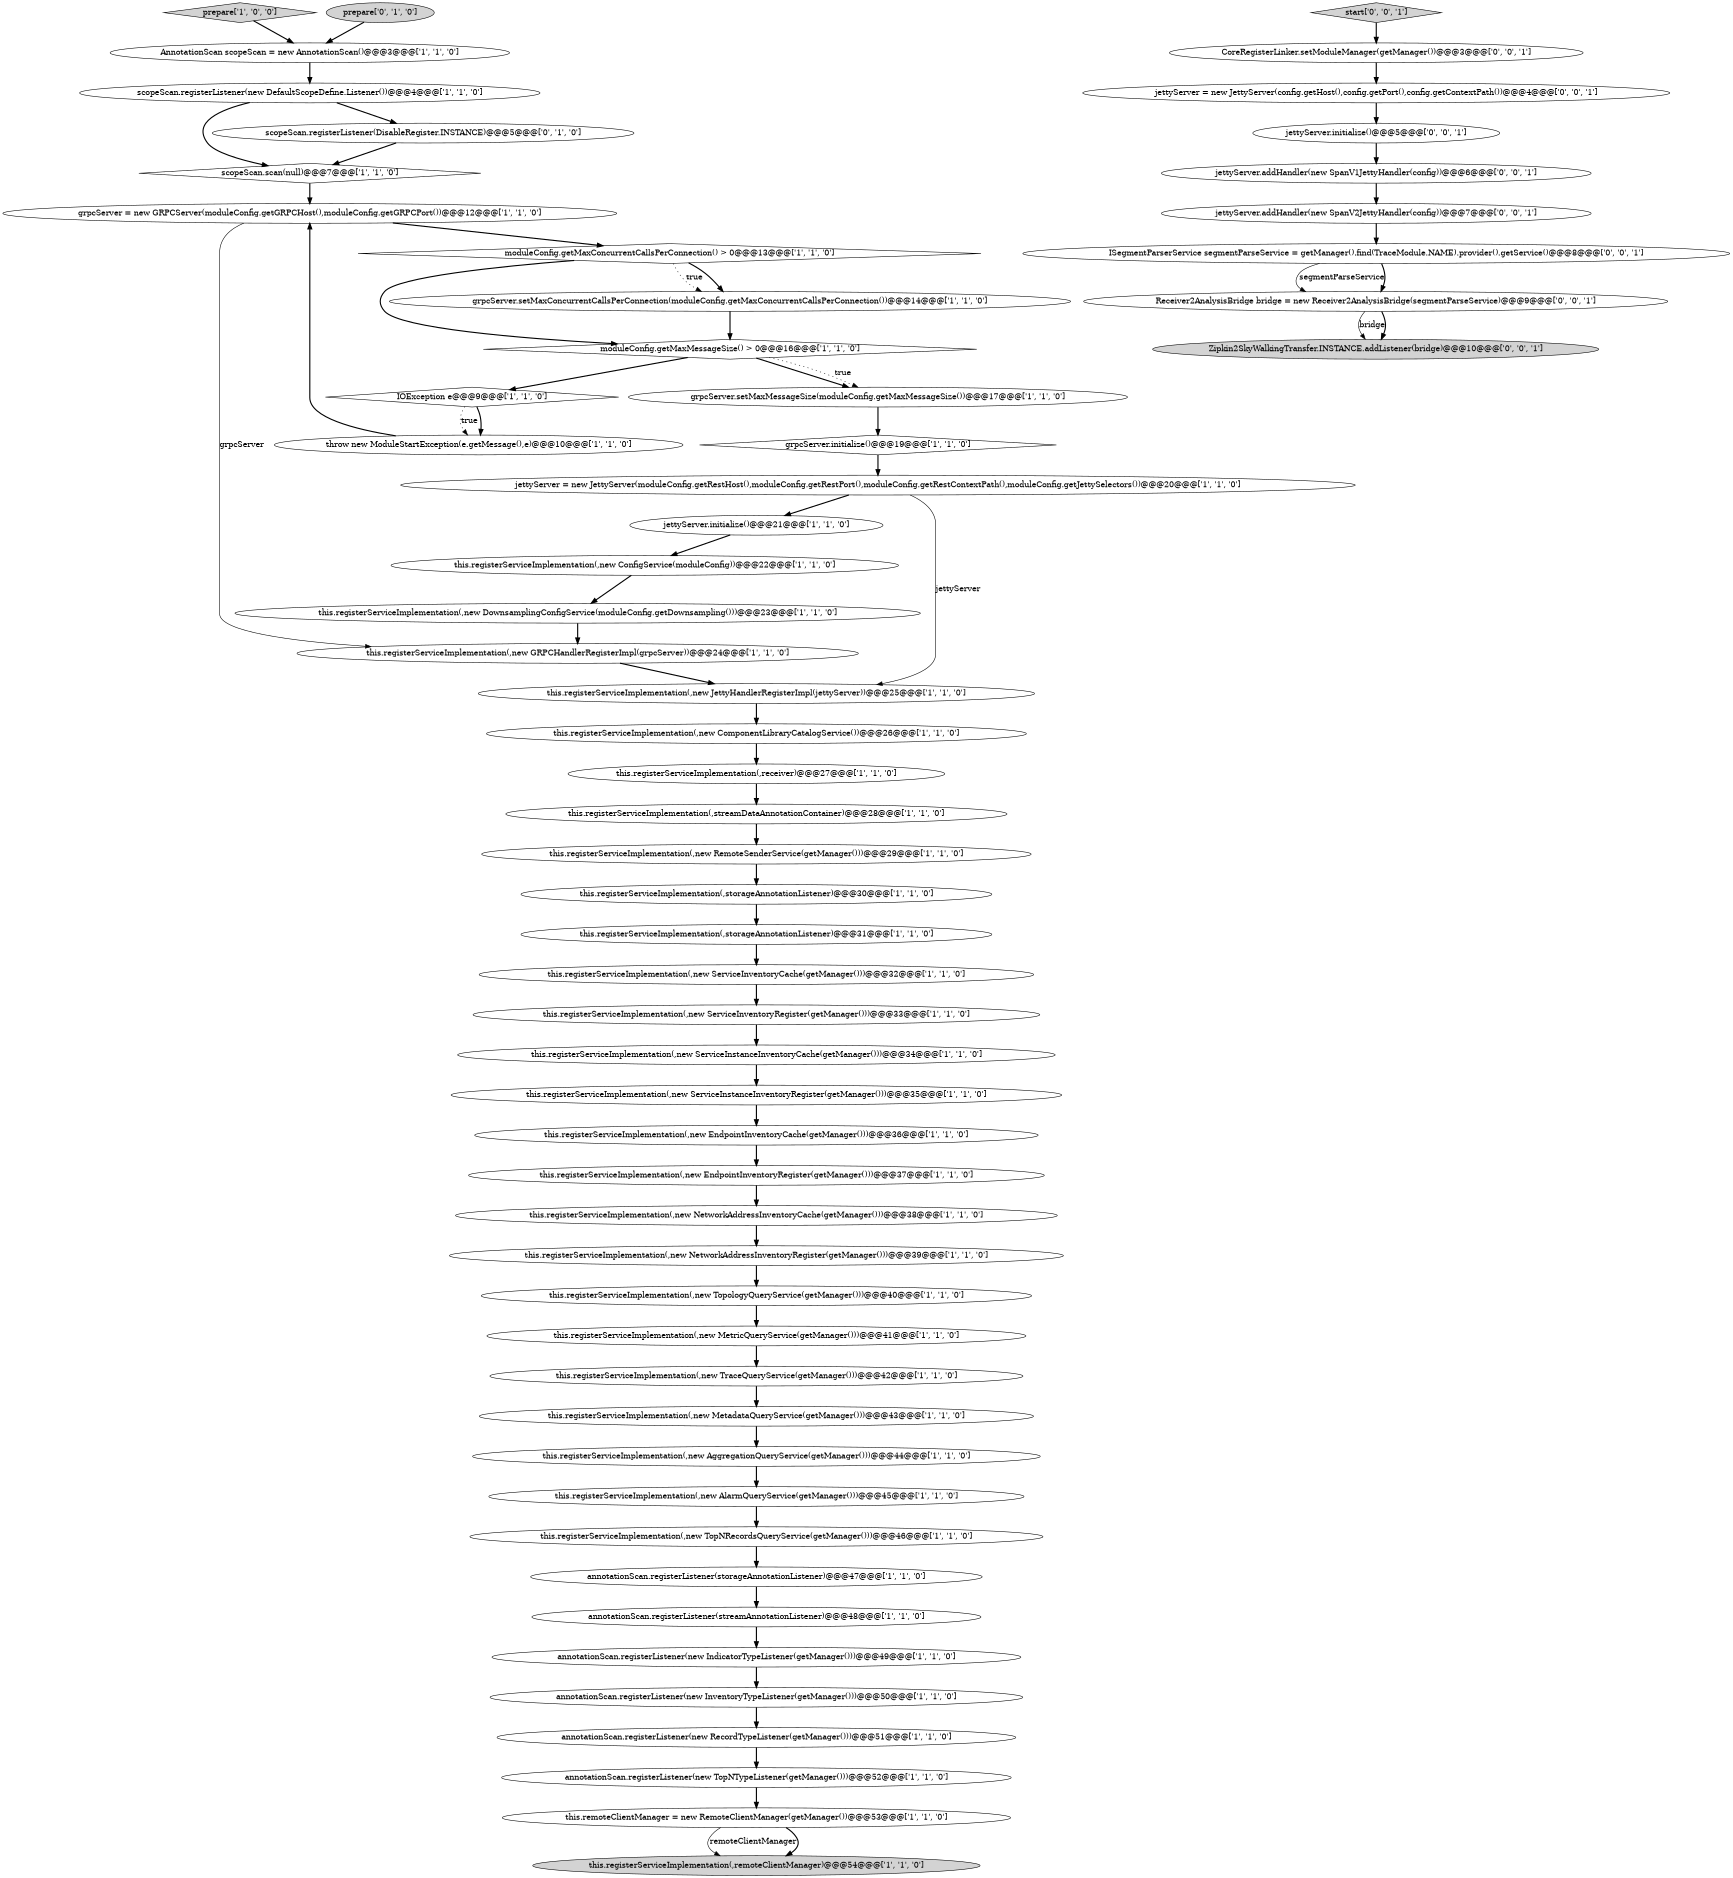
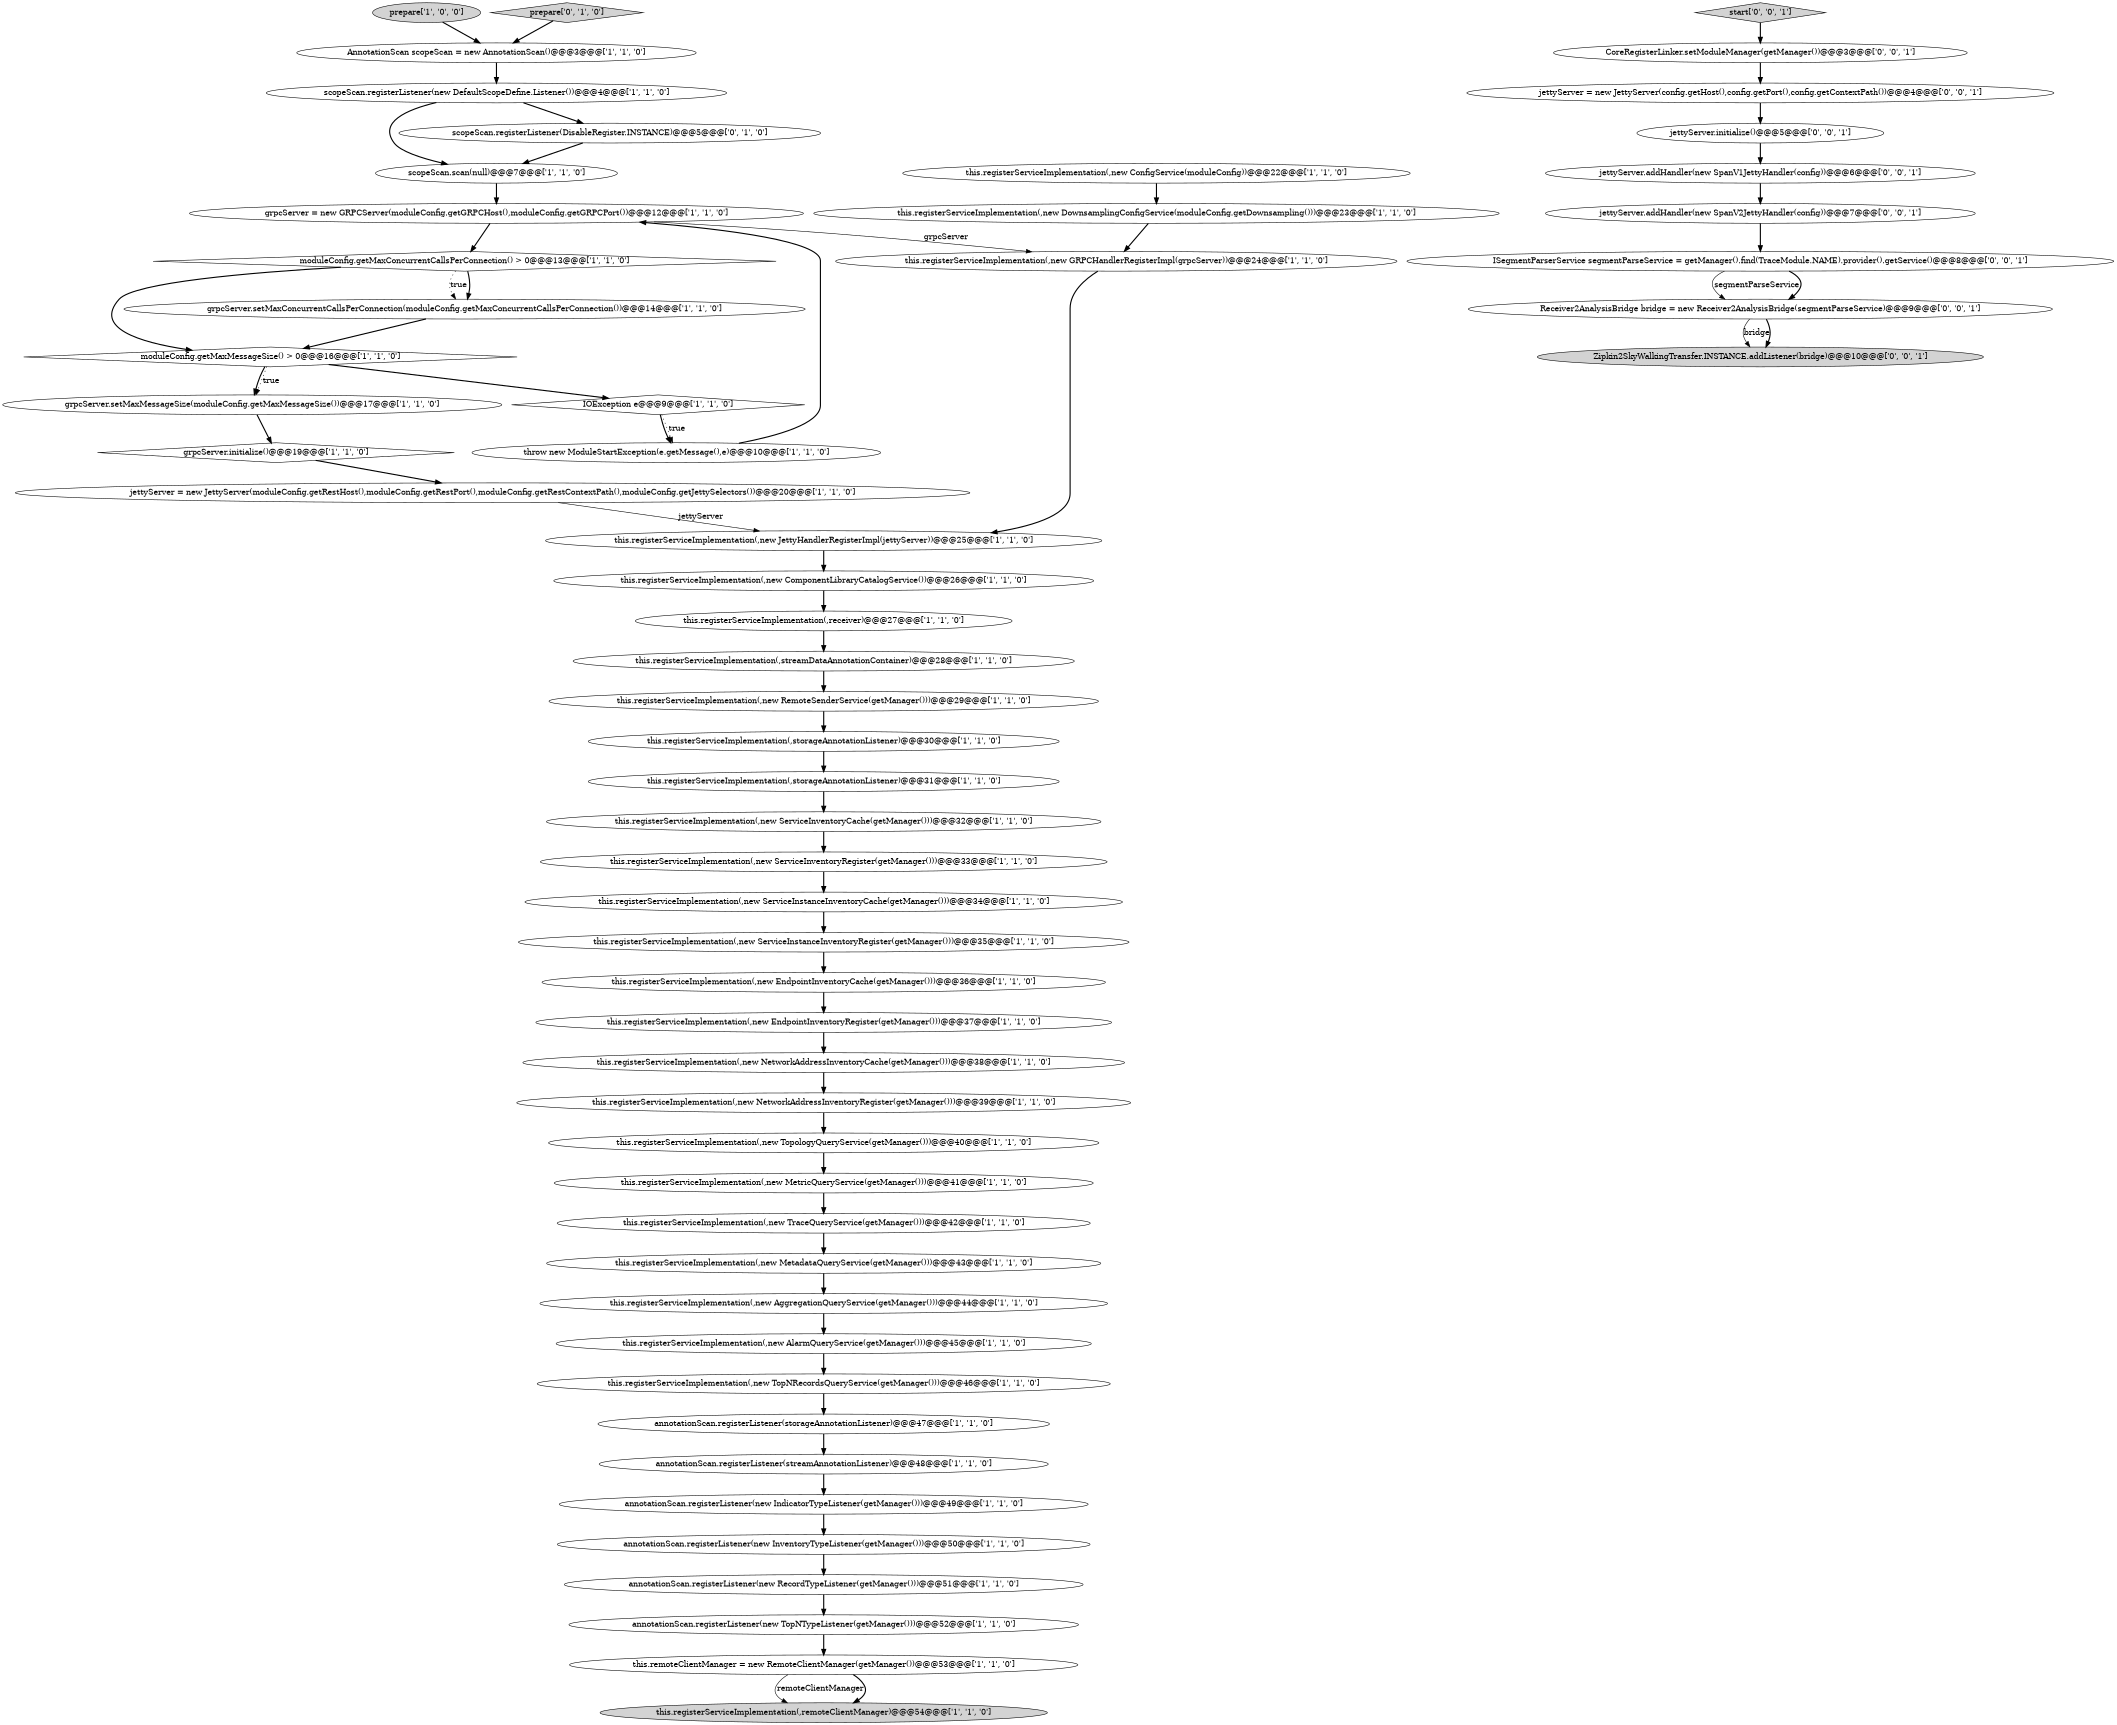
(240, 13) -> (427, 13)
(380, 13) -> (567, 13)
(310, 173) -> (496, 173)
(756, 525) -> none
